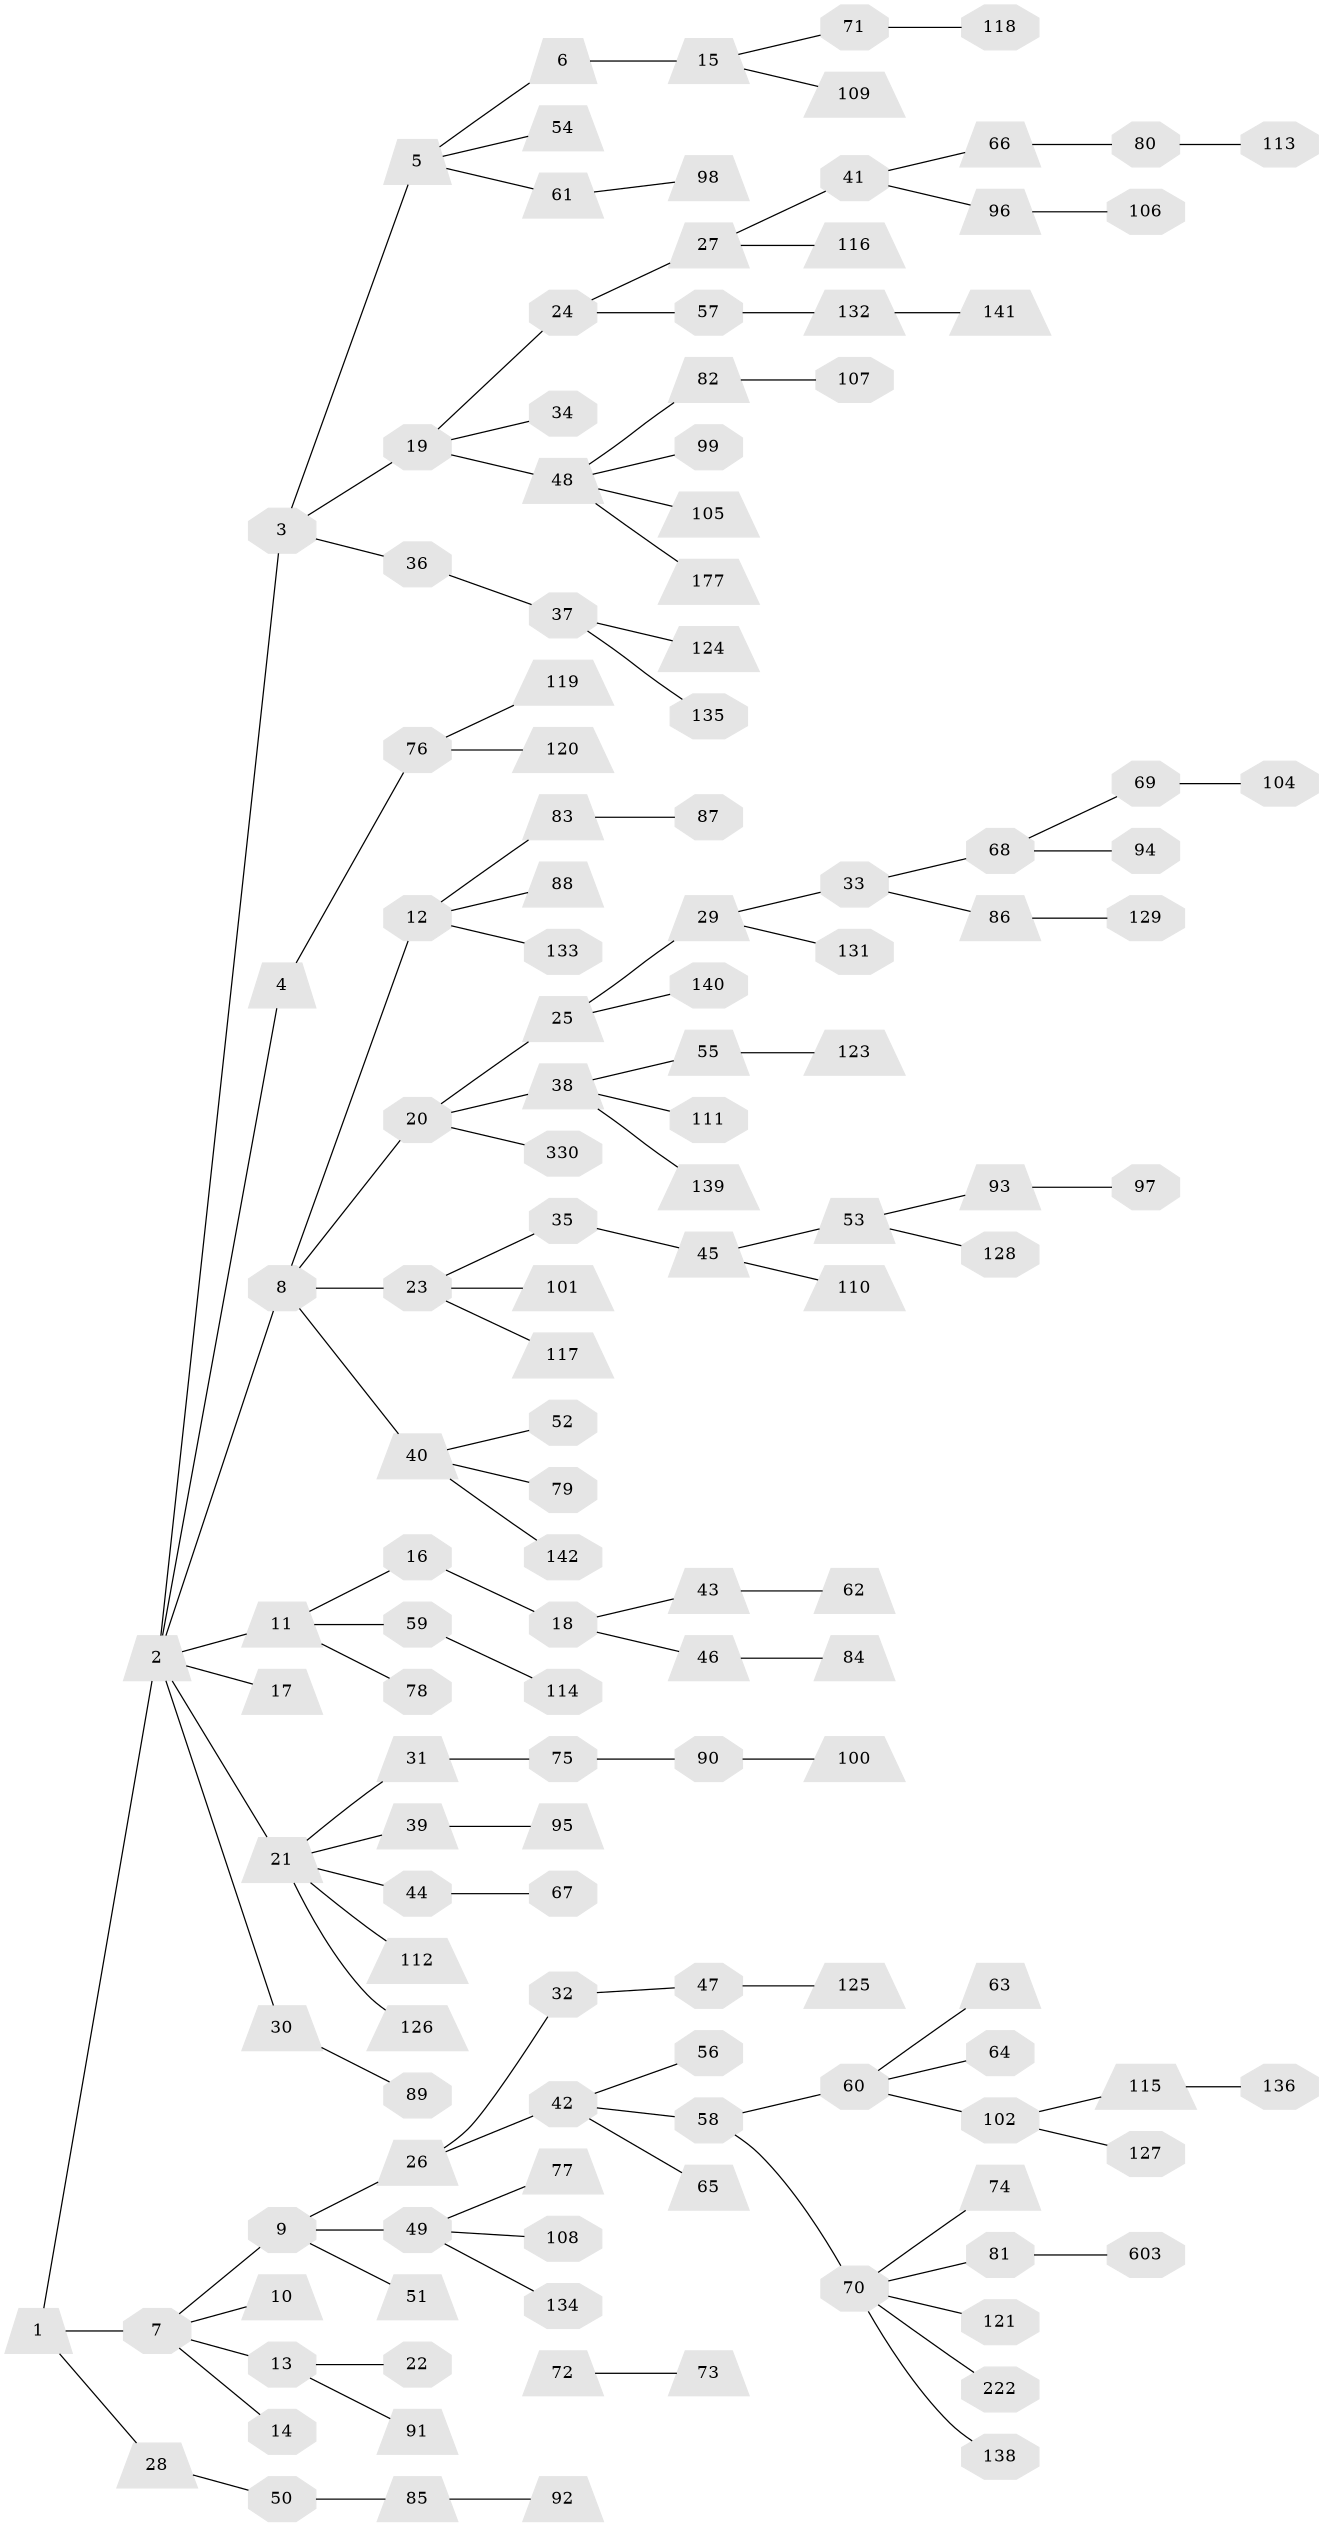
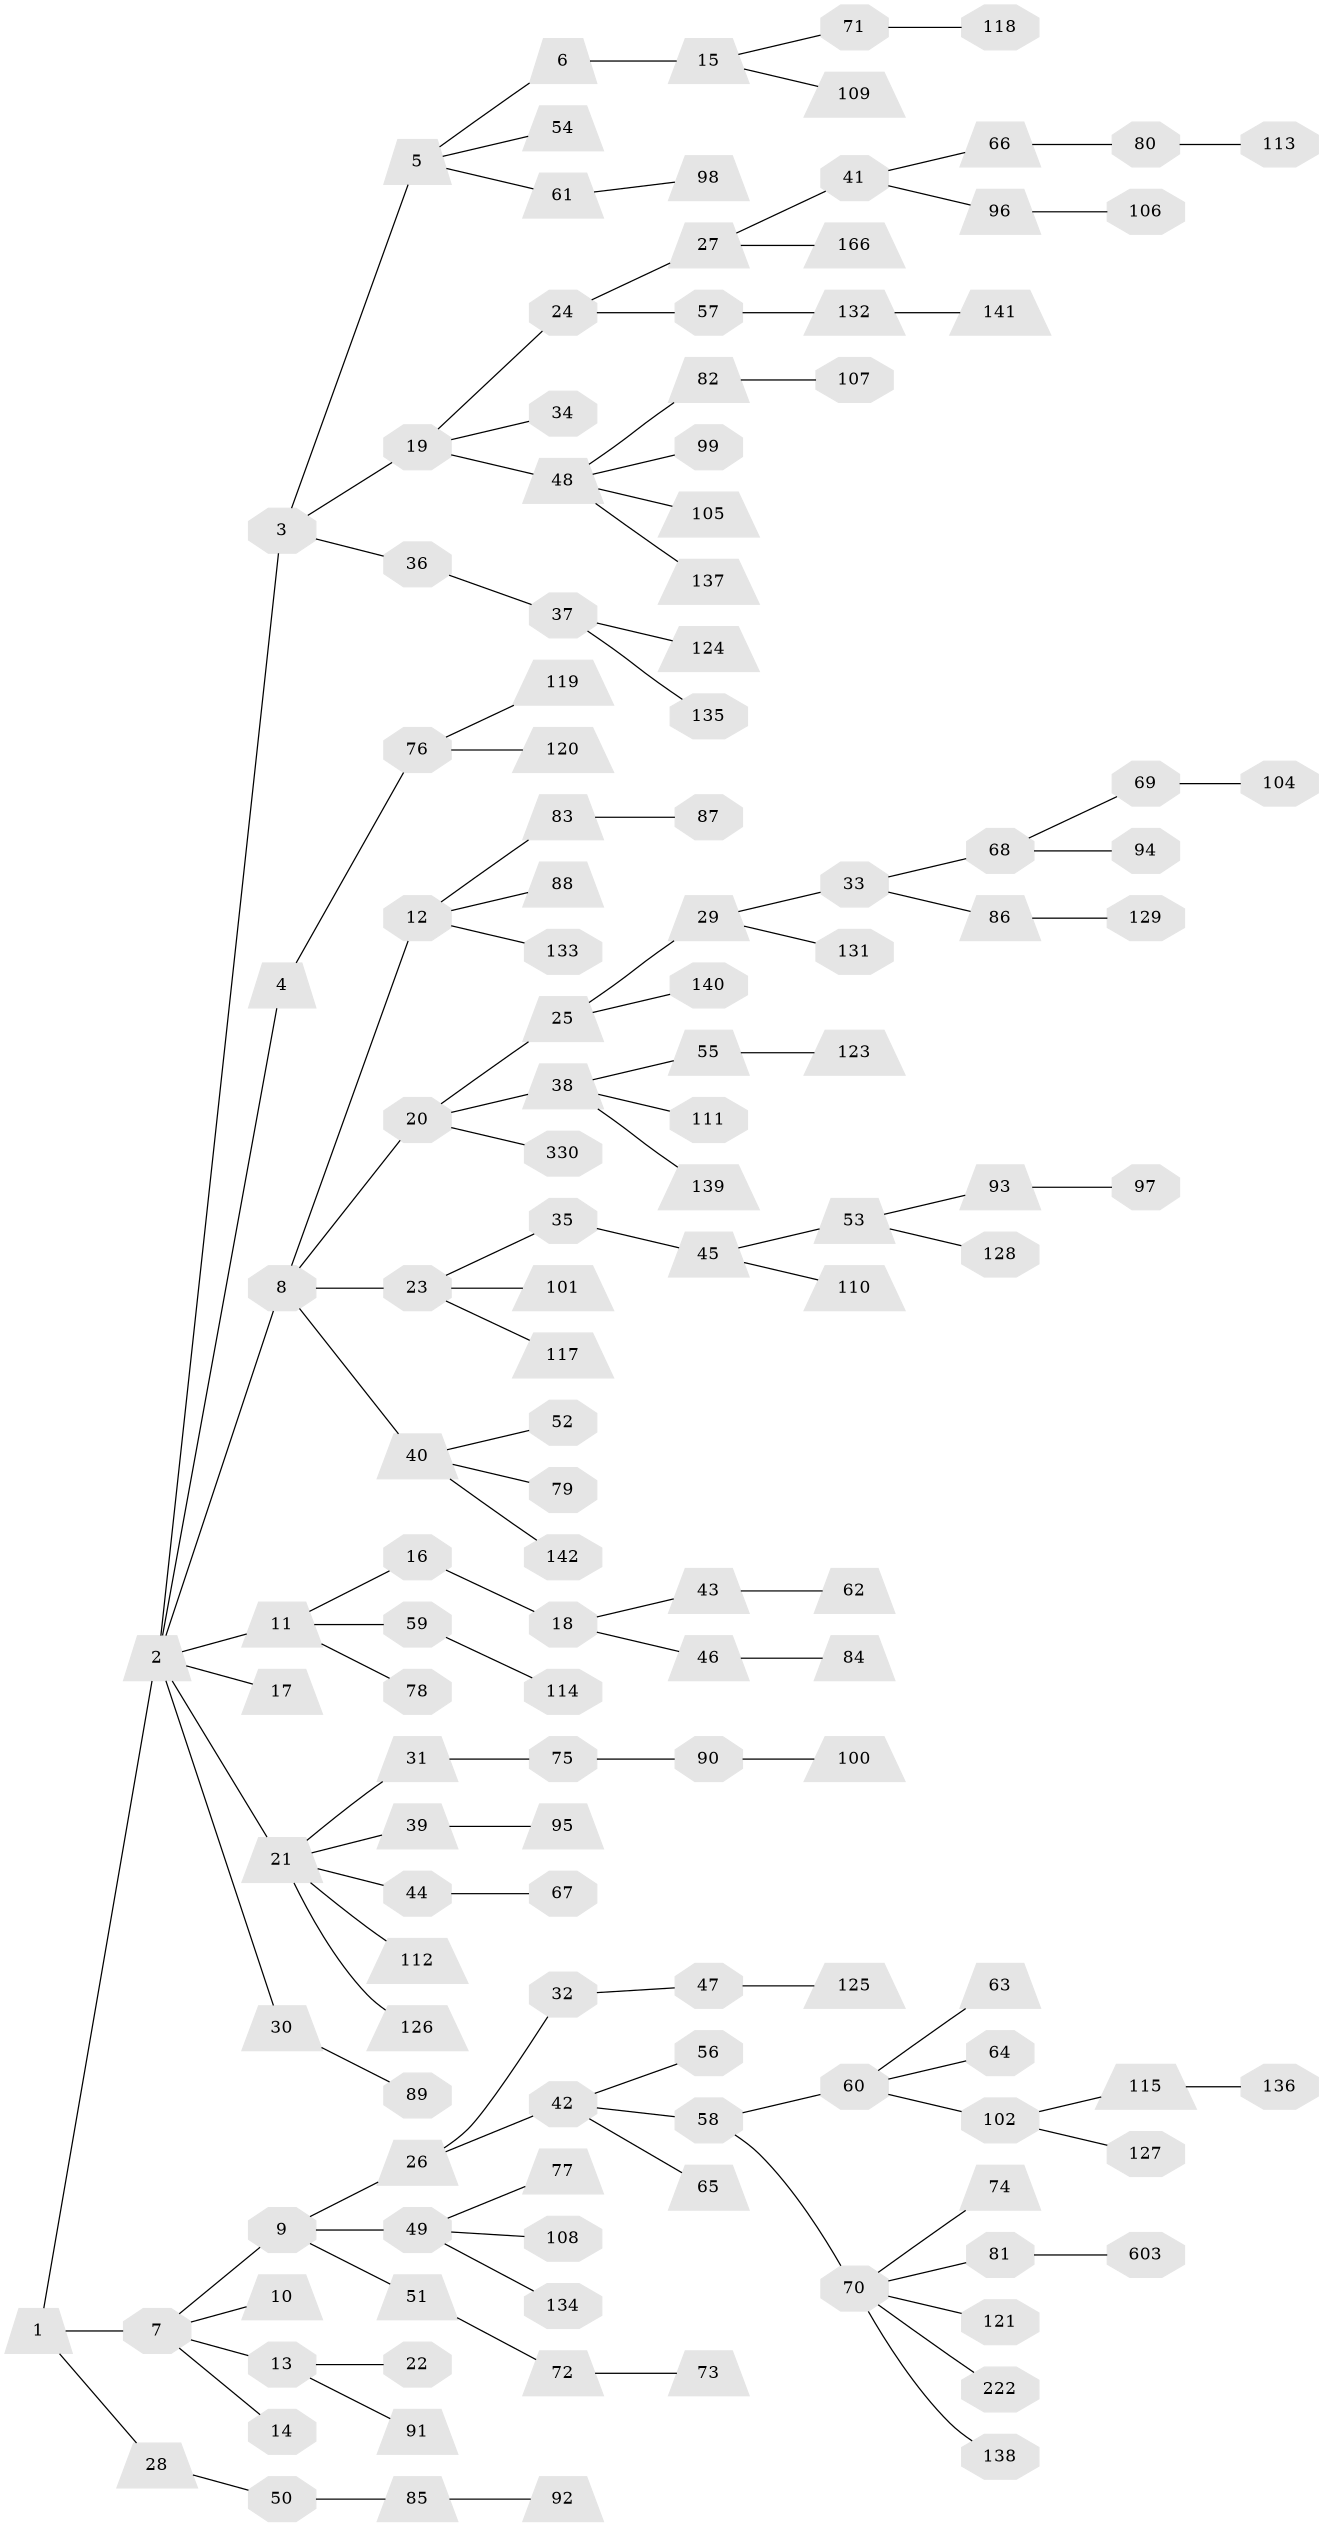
(855, 245) -> (855, 245)
(709, 582) -> (709, 582)
none -> (497, 2339)
